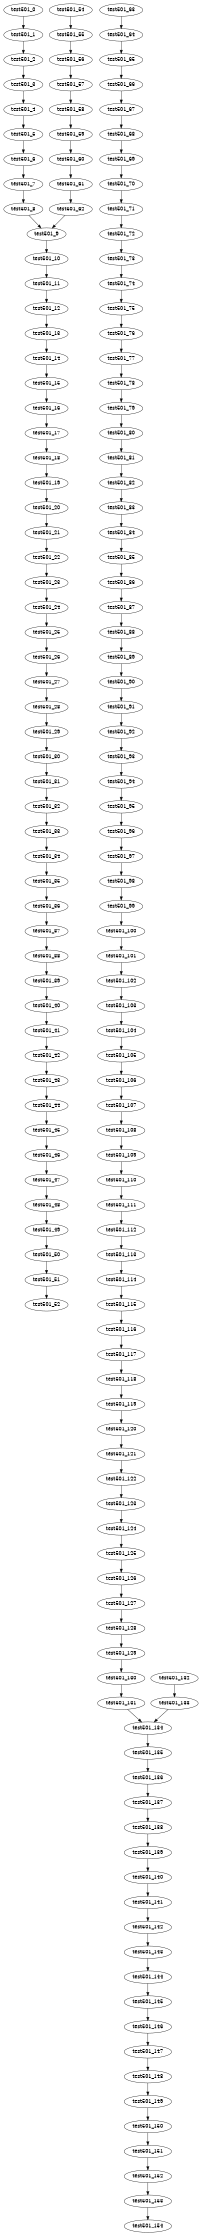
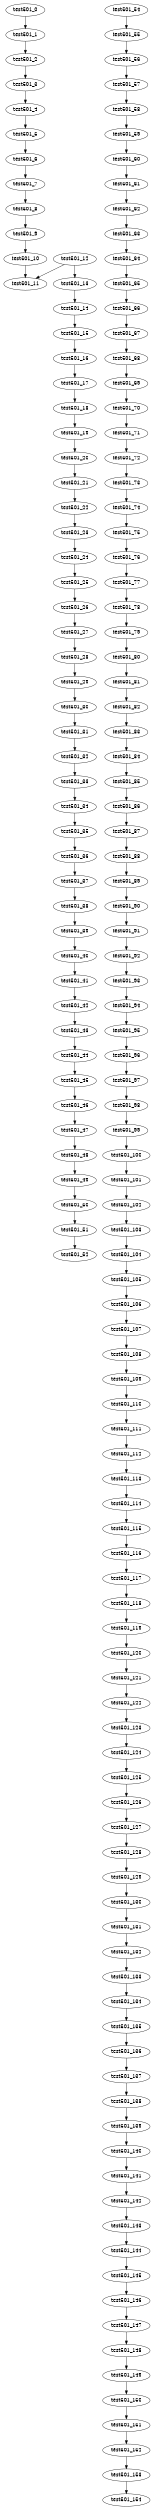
(60, 220) -> (126, 220)
(47, 295) -> (52, 271)
(133, 1715) -> (126, 1938)
